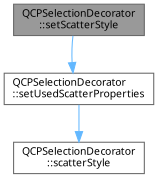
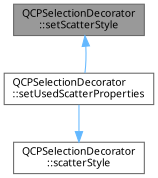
(72, 49) -> (86, 60)
